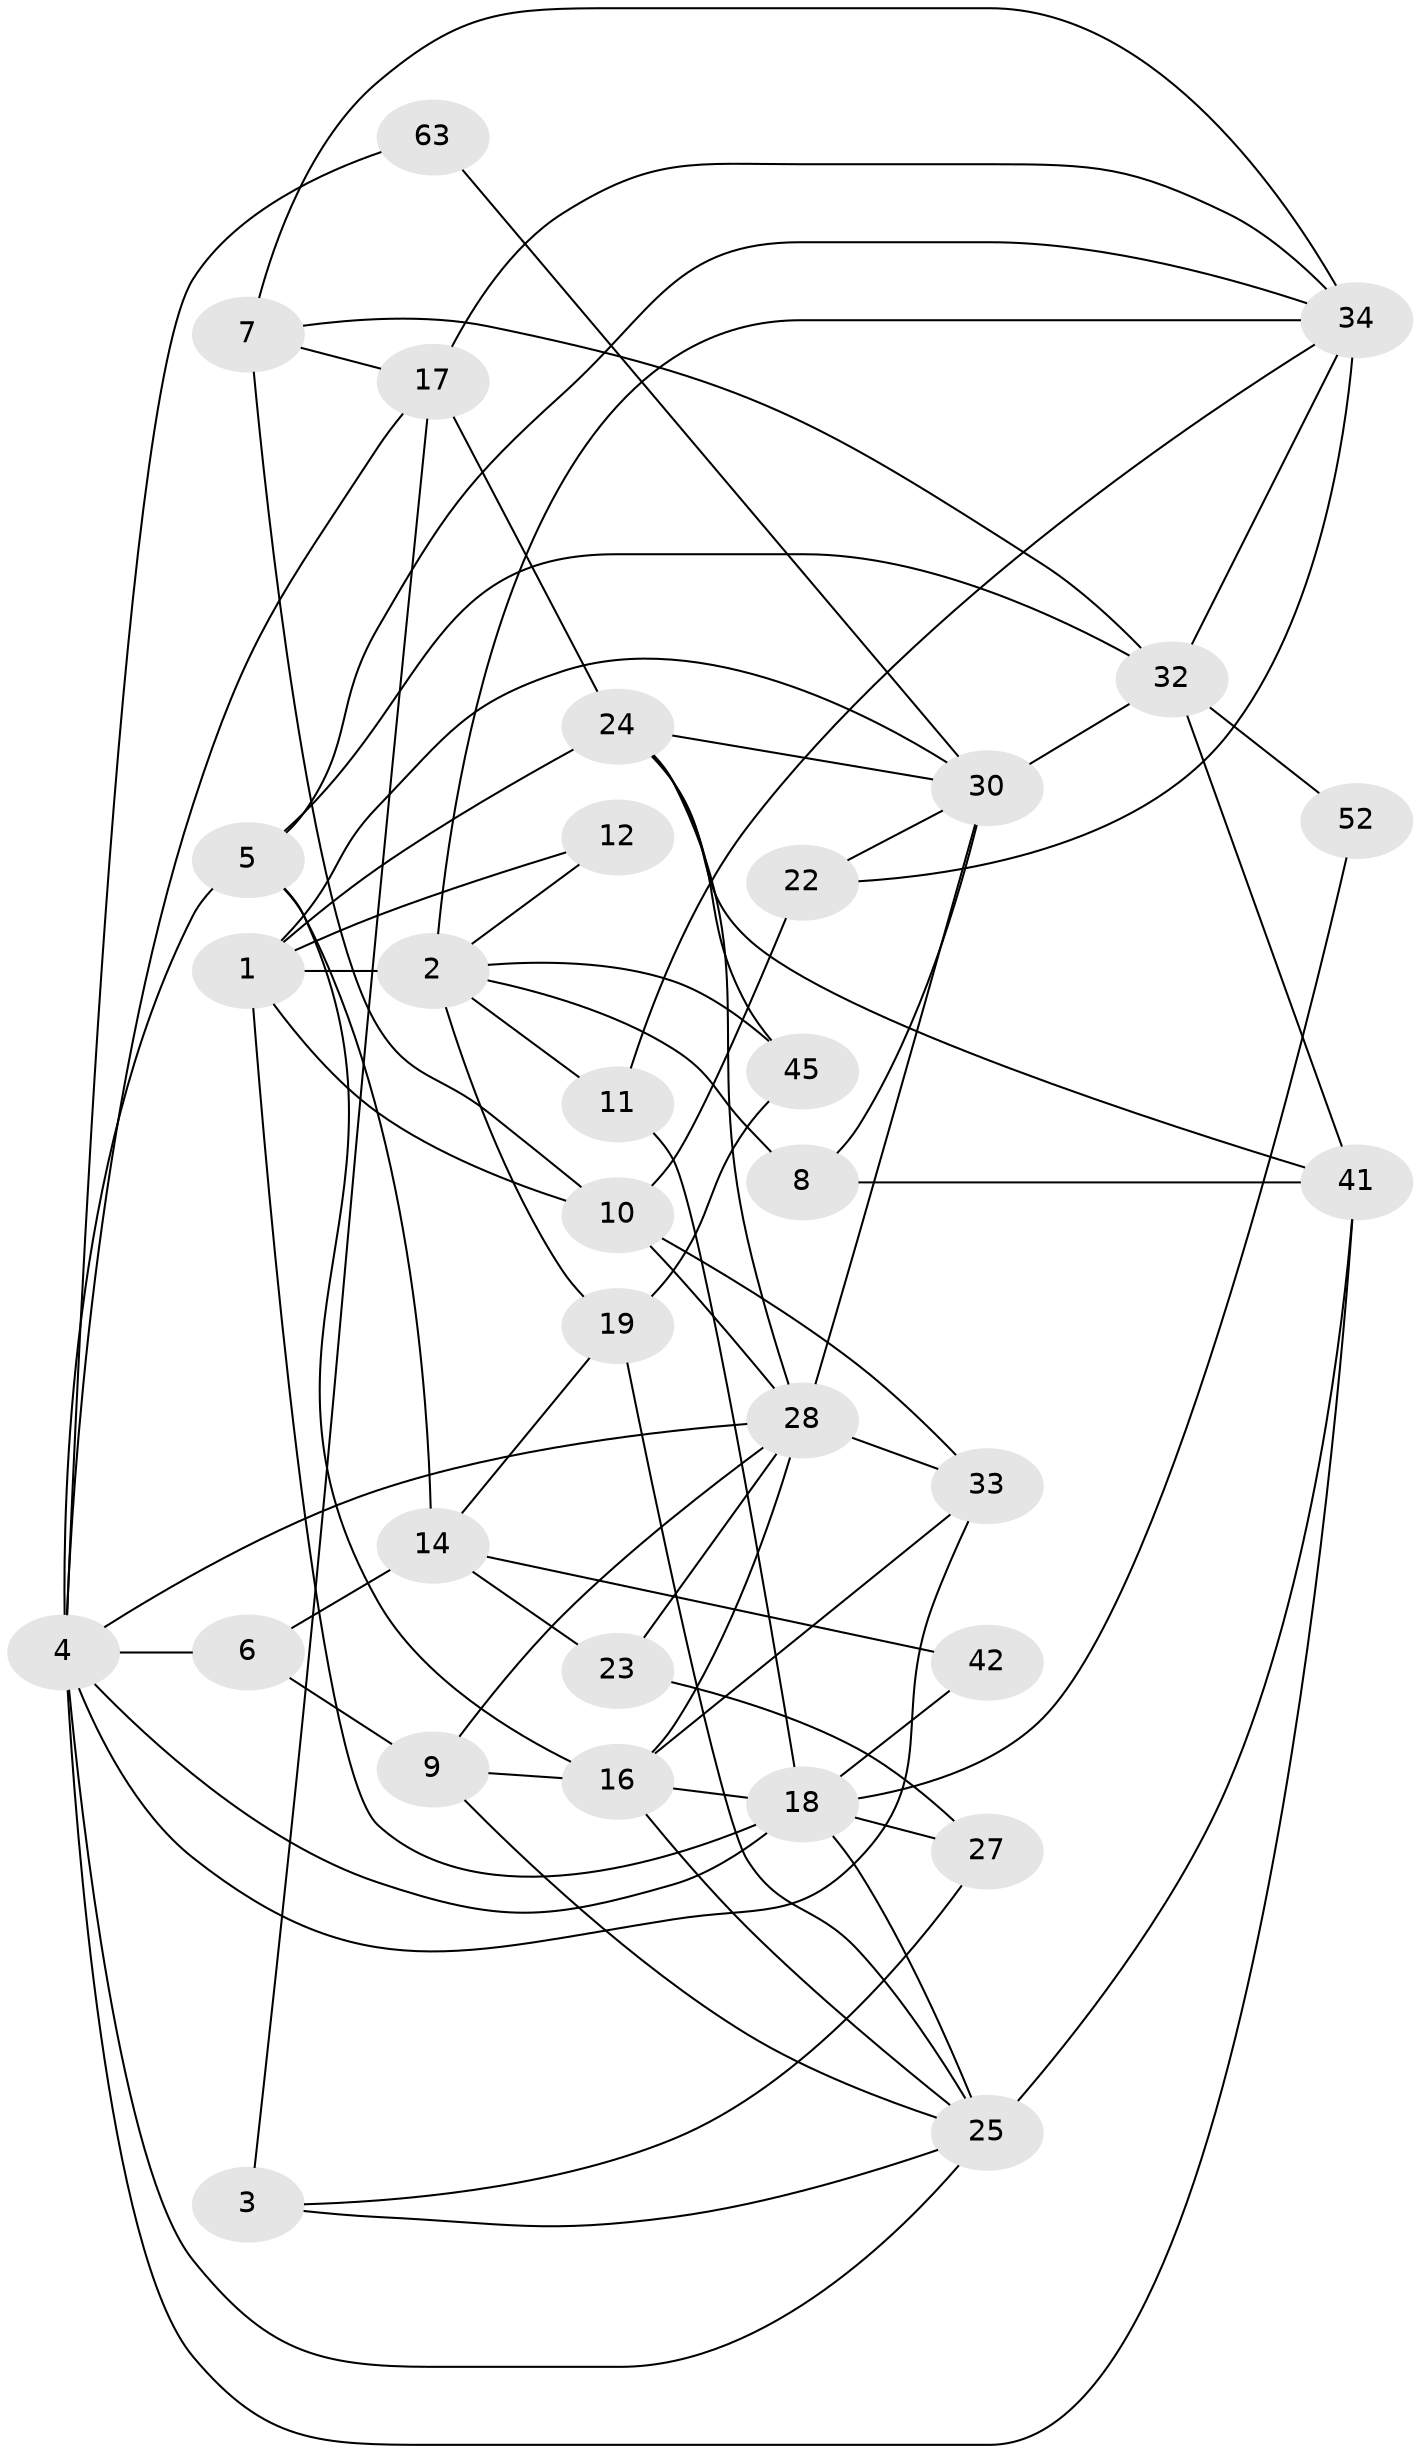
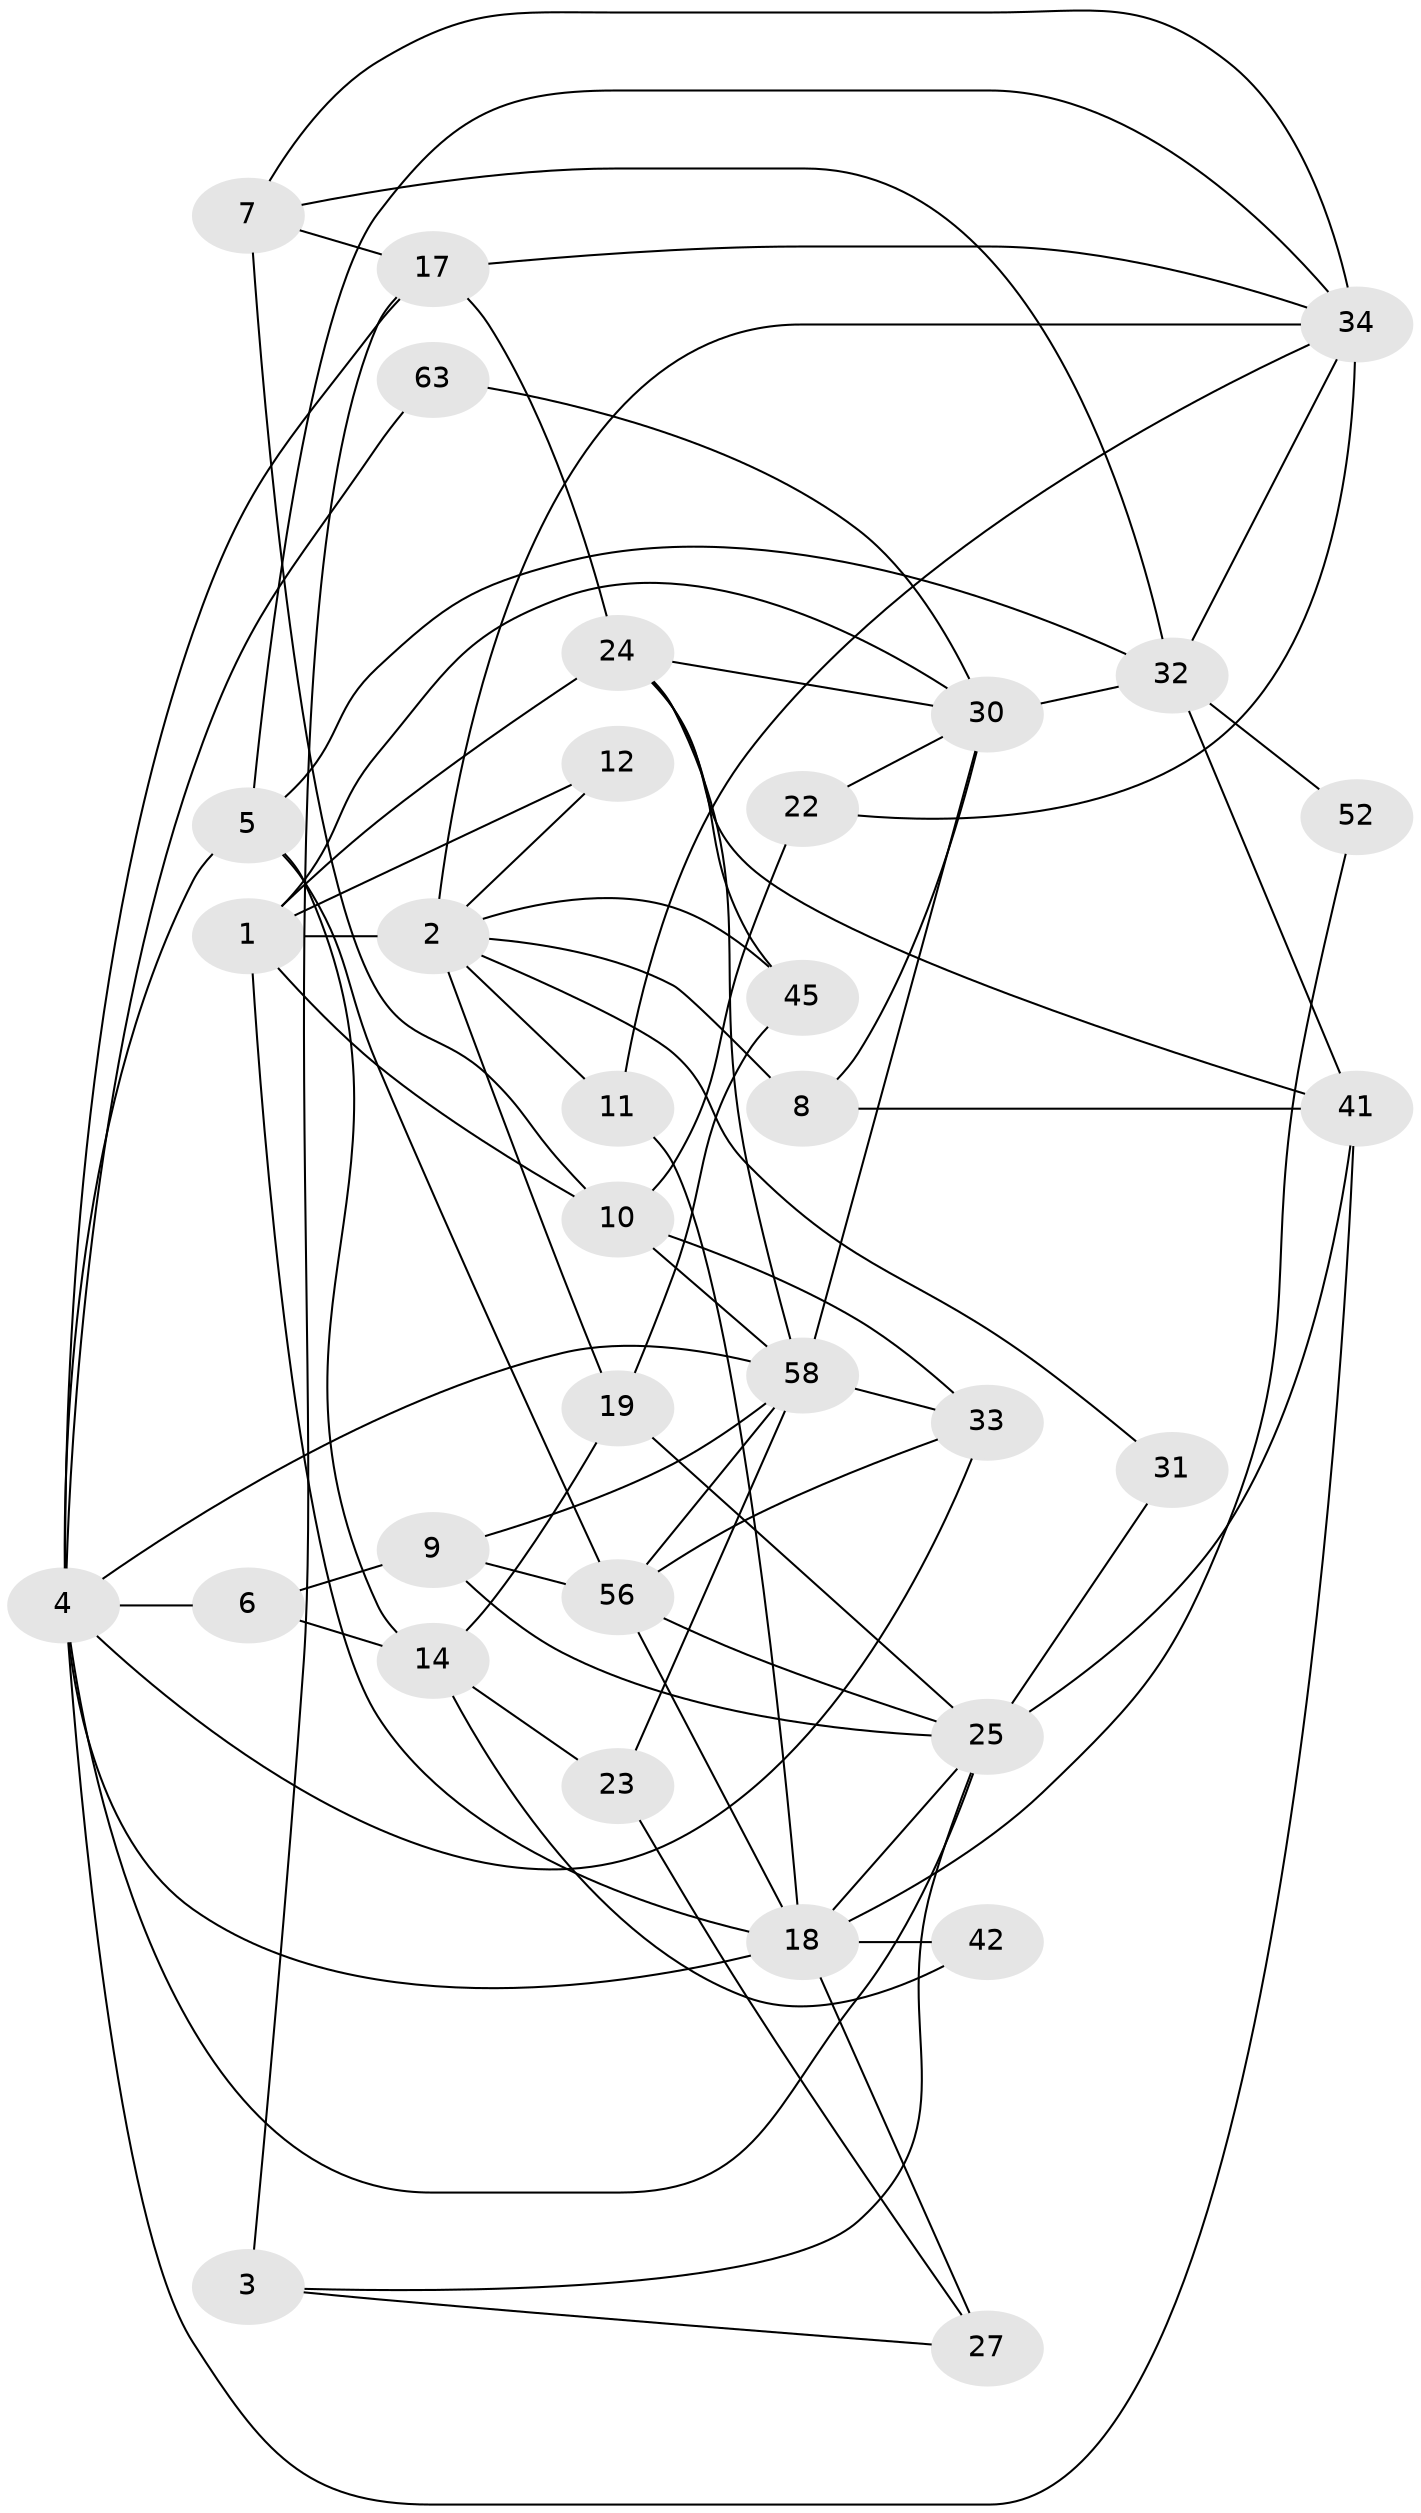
(803, 1421) -> (803, 1376)
none -> (1172, 1470)
(618, 1782) -> (618, 1597)
